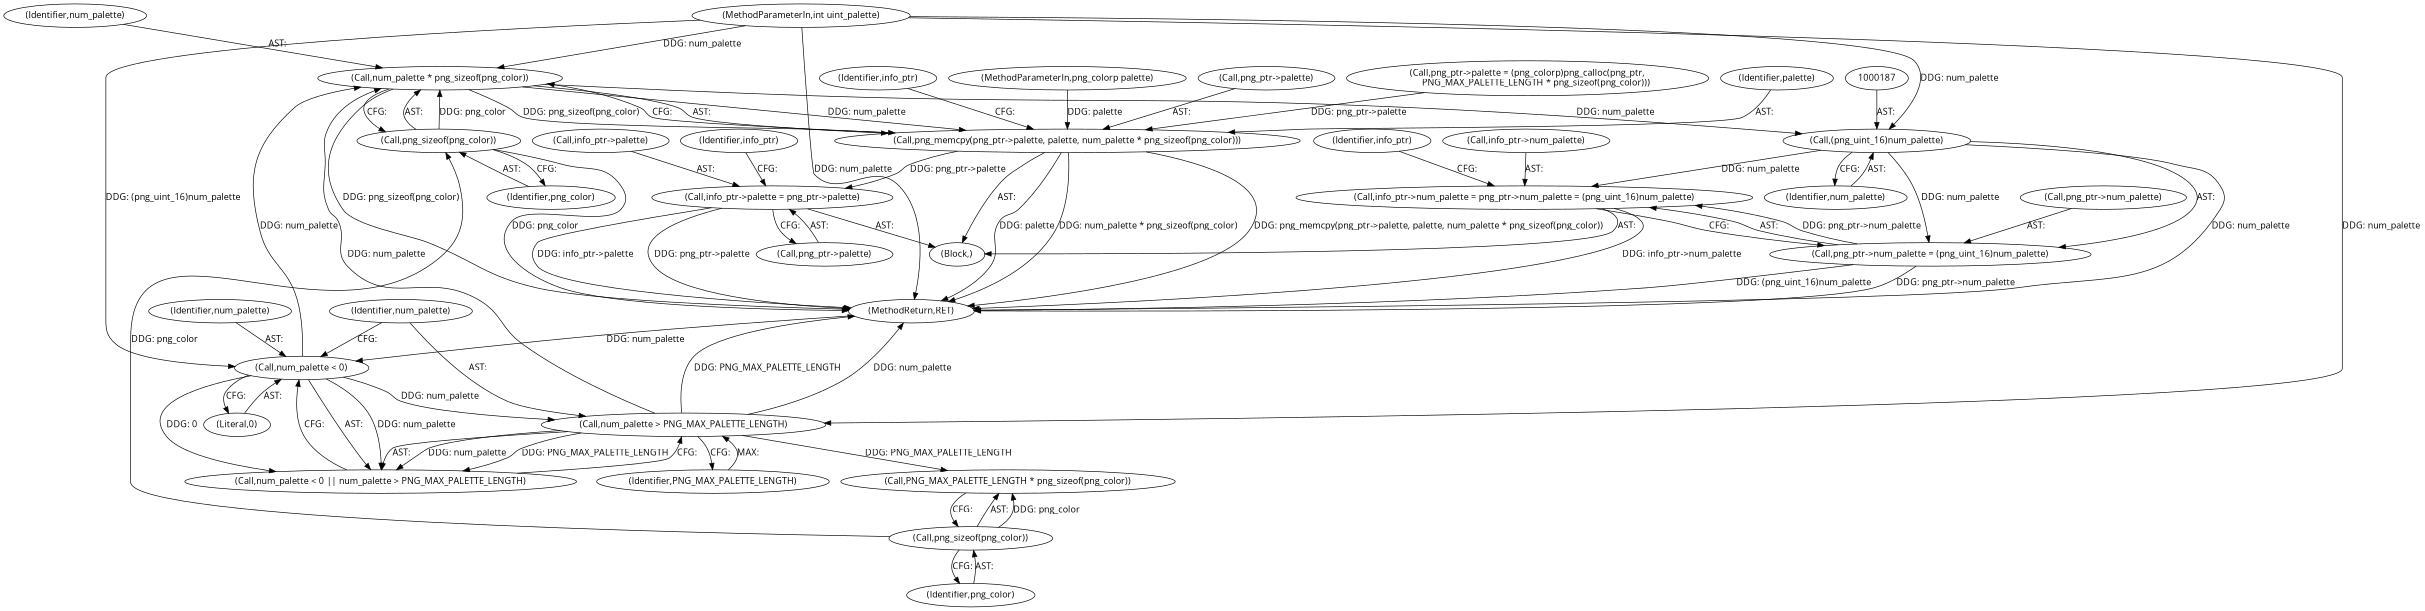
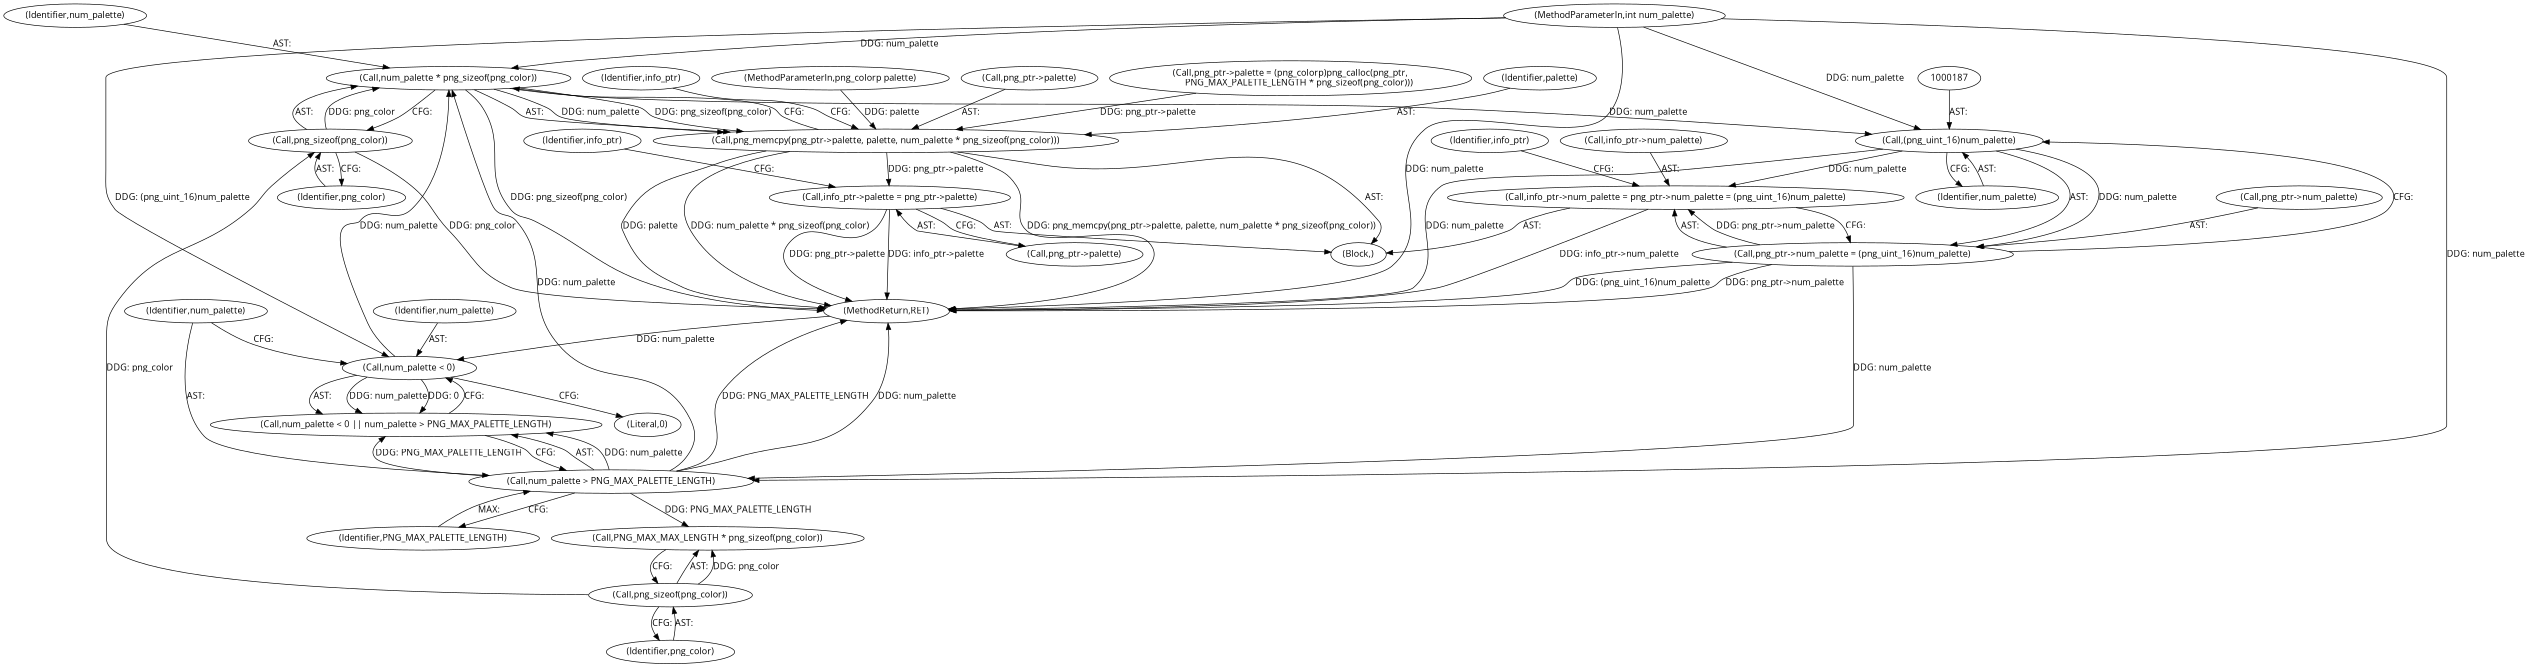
(801, 16) -> (1614, 16)
(601, 141) -> none
none -> (2382, 213)
(259, 396) -> none
(443, 410) -> (1385, 461)
(1008, 482) -> (708, 538)
